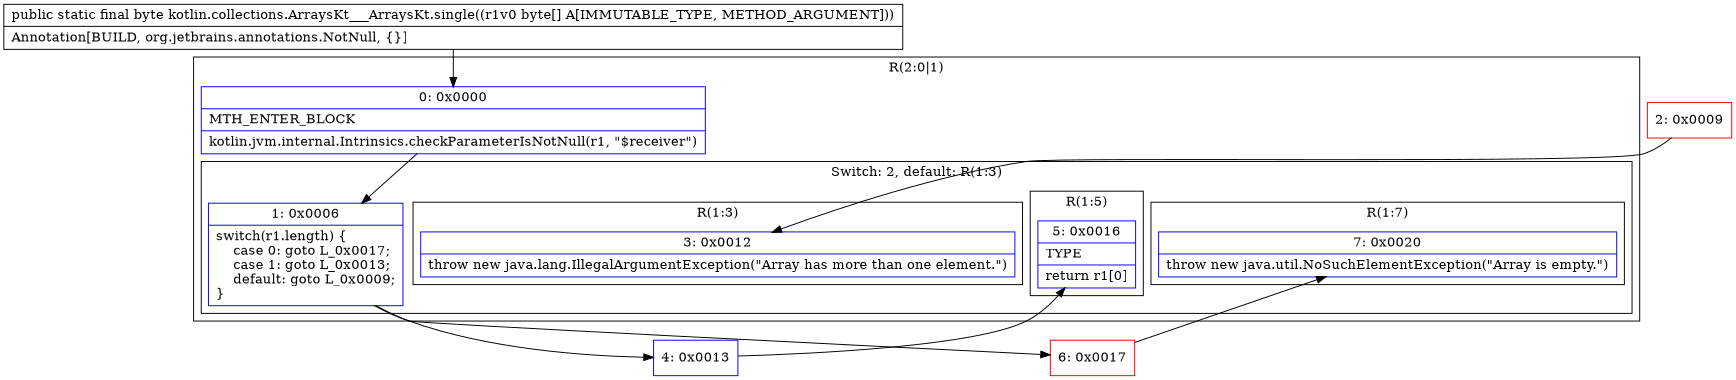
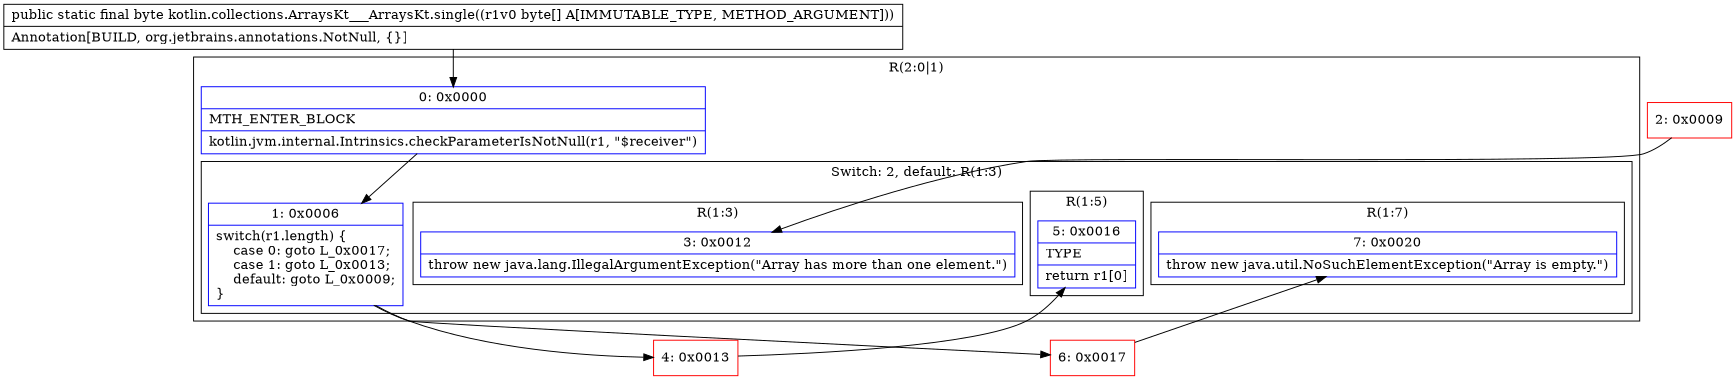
(696, 358) -> (696, 358)
